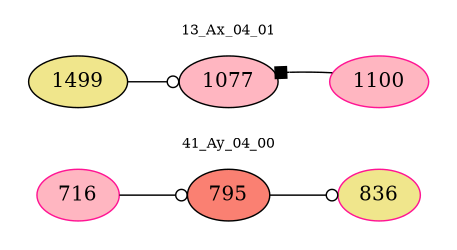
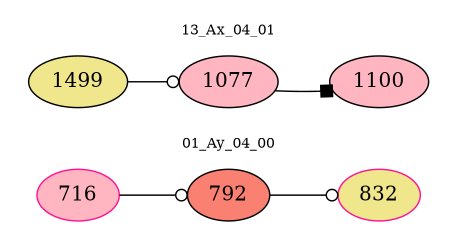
(311, 72) -> (297, 91)
(379, 82) -> (379, 82)
(229, 144) -> (229, 144)
(229, 195) -> (229, 195)
(379, 195) -> (379, 195)
